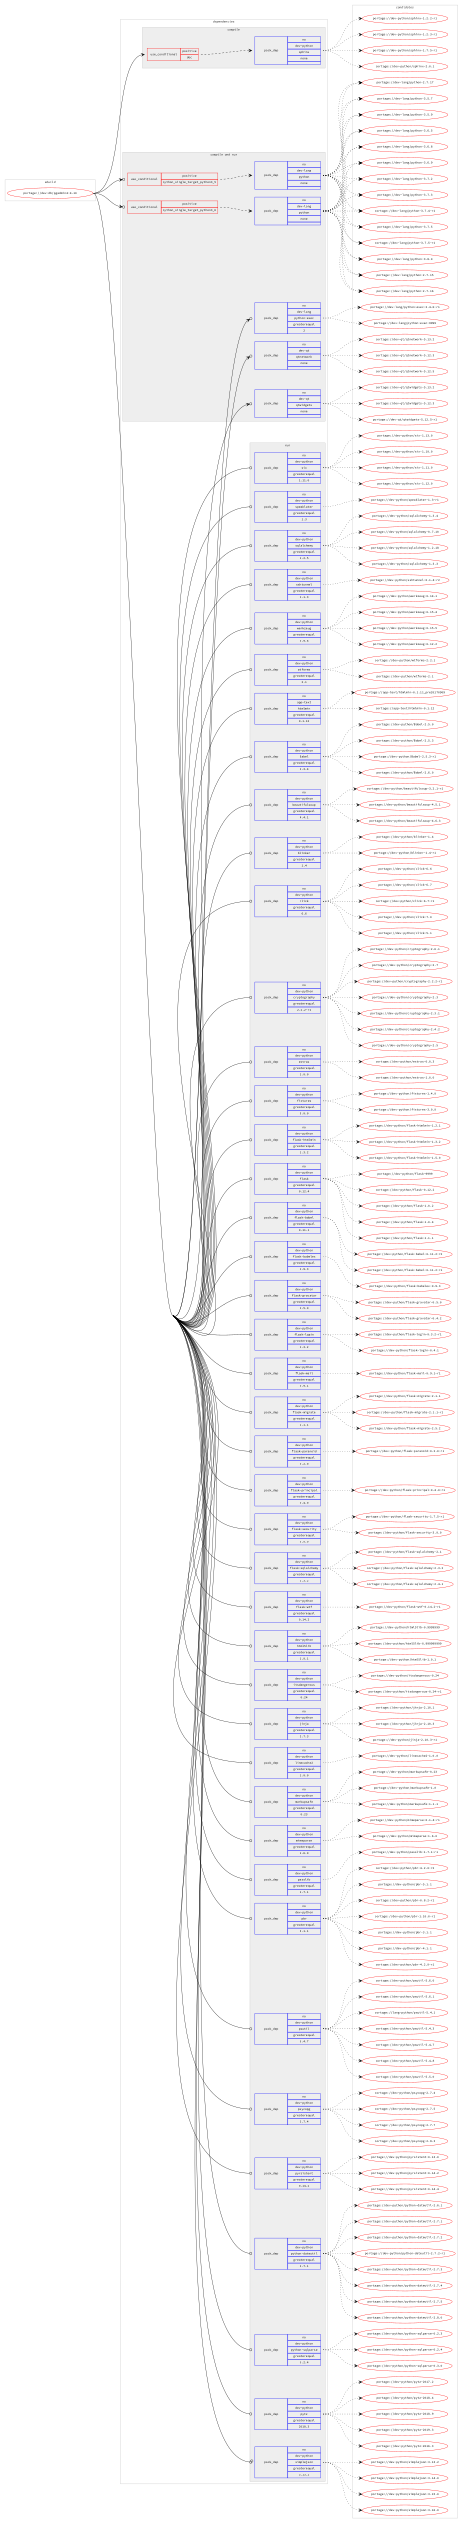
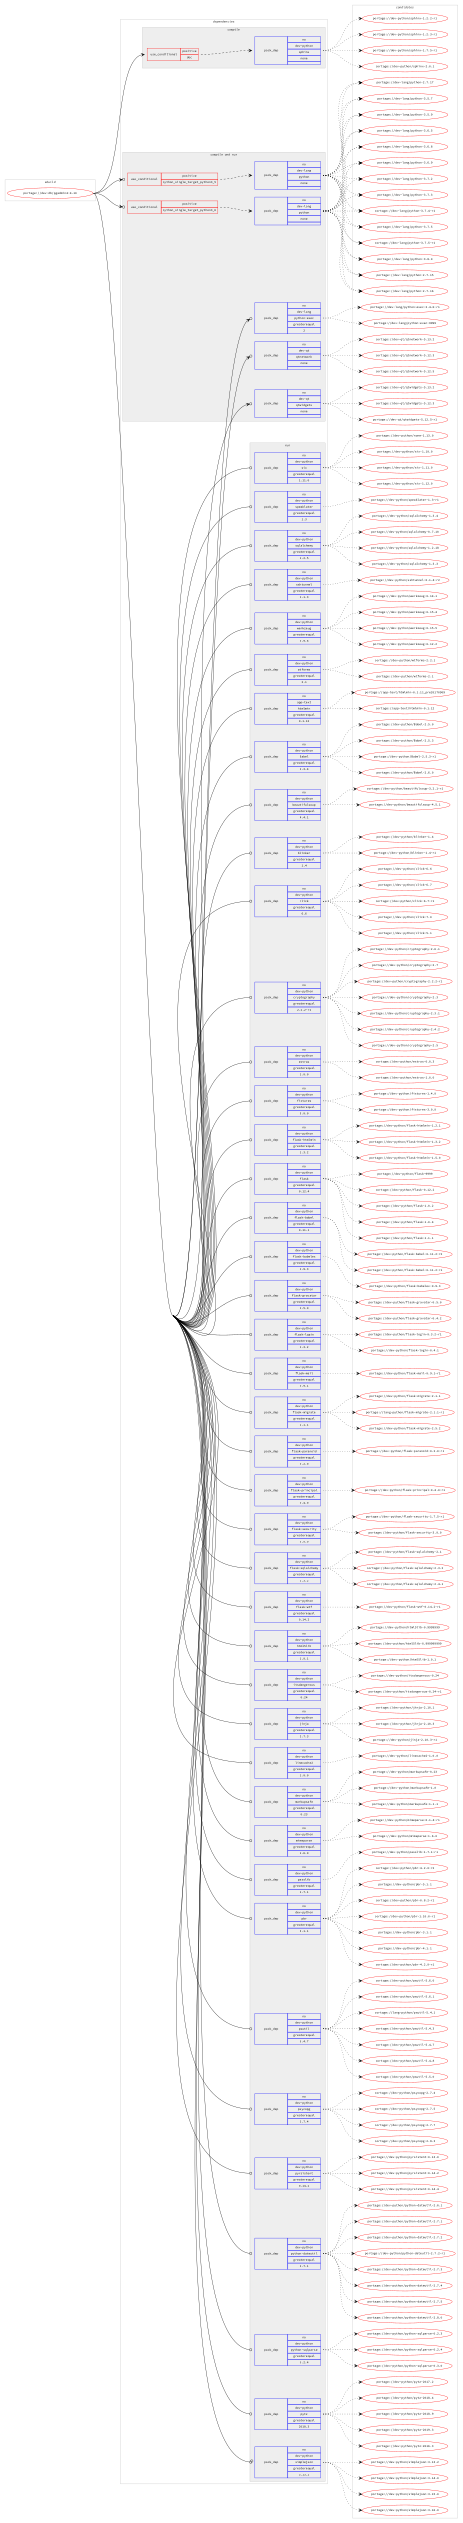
(405, 436) -> (405, 436)
(405, 821) -> none
(405, 1412) -> (405, 1412)
